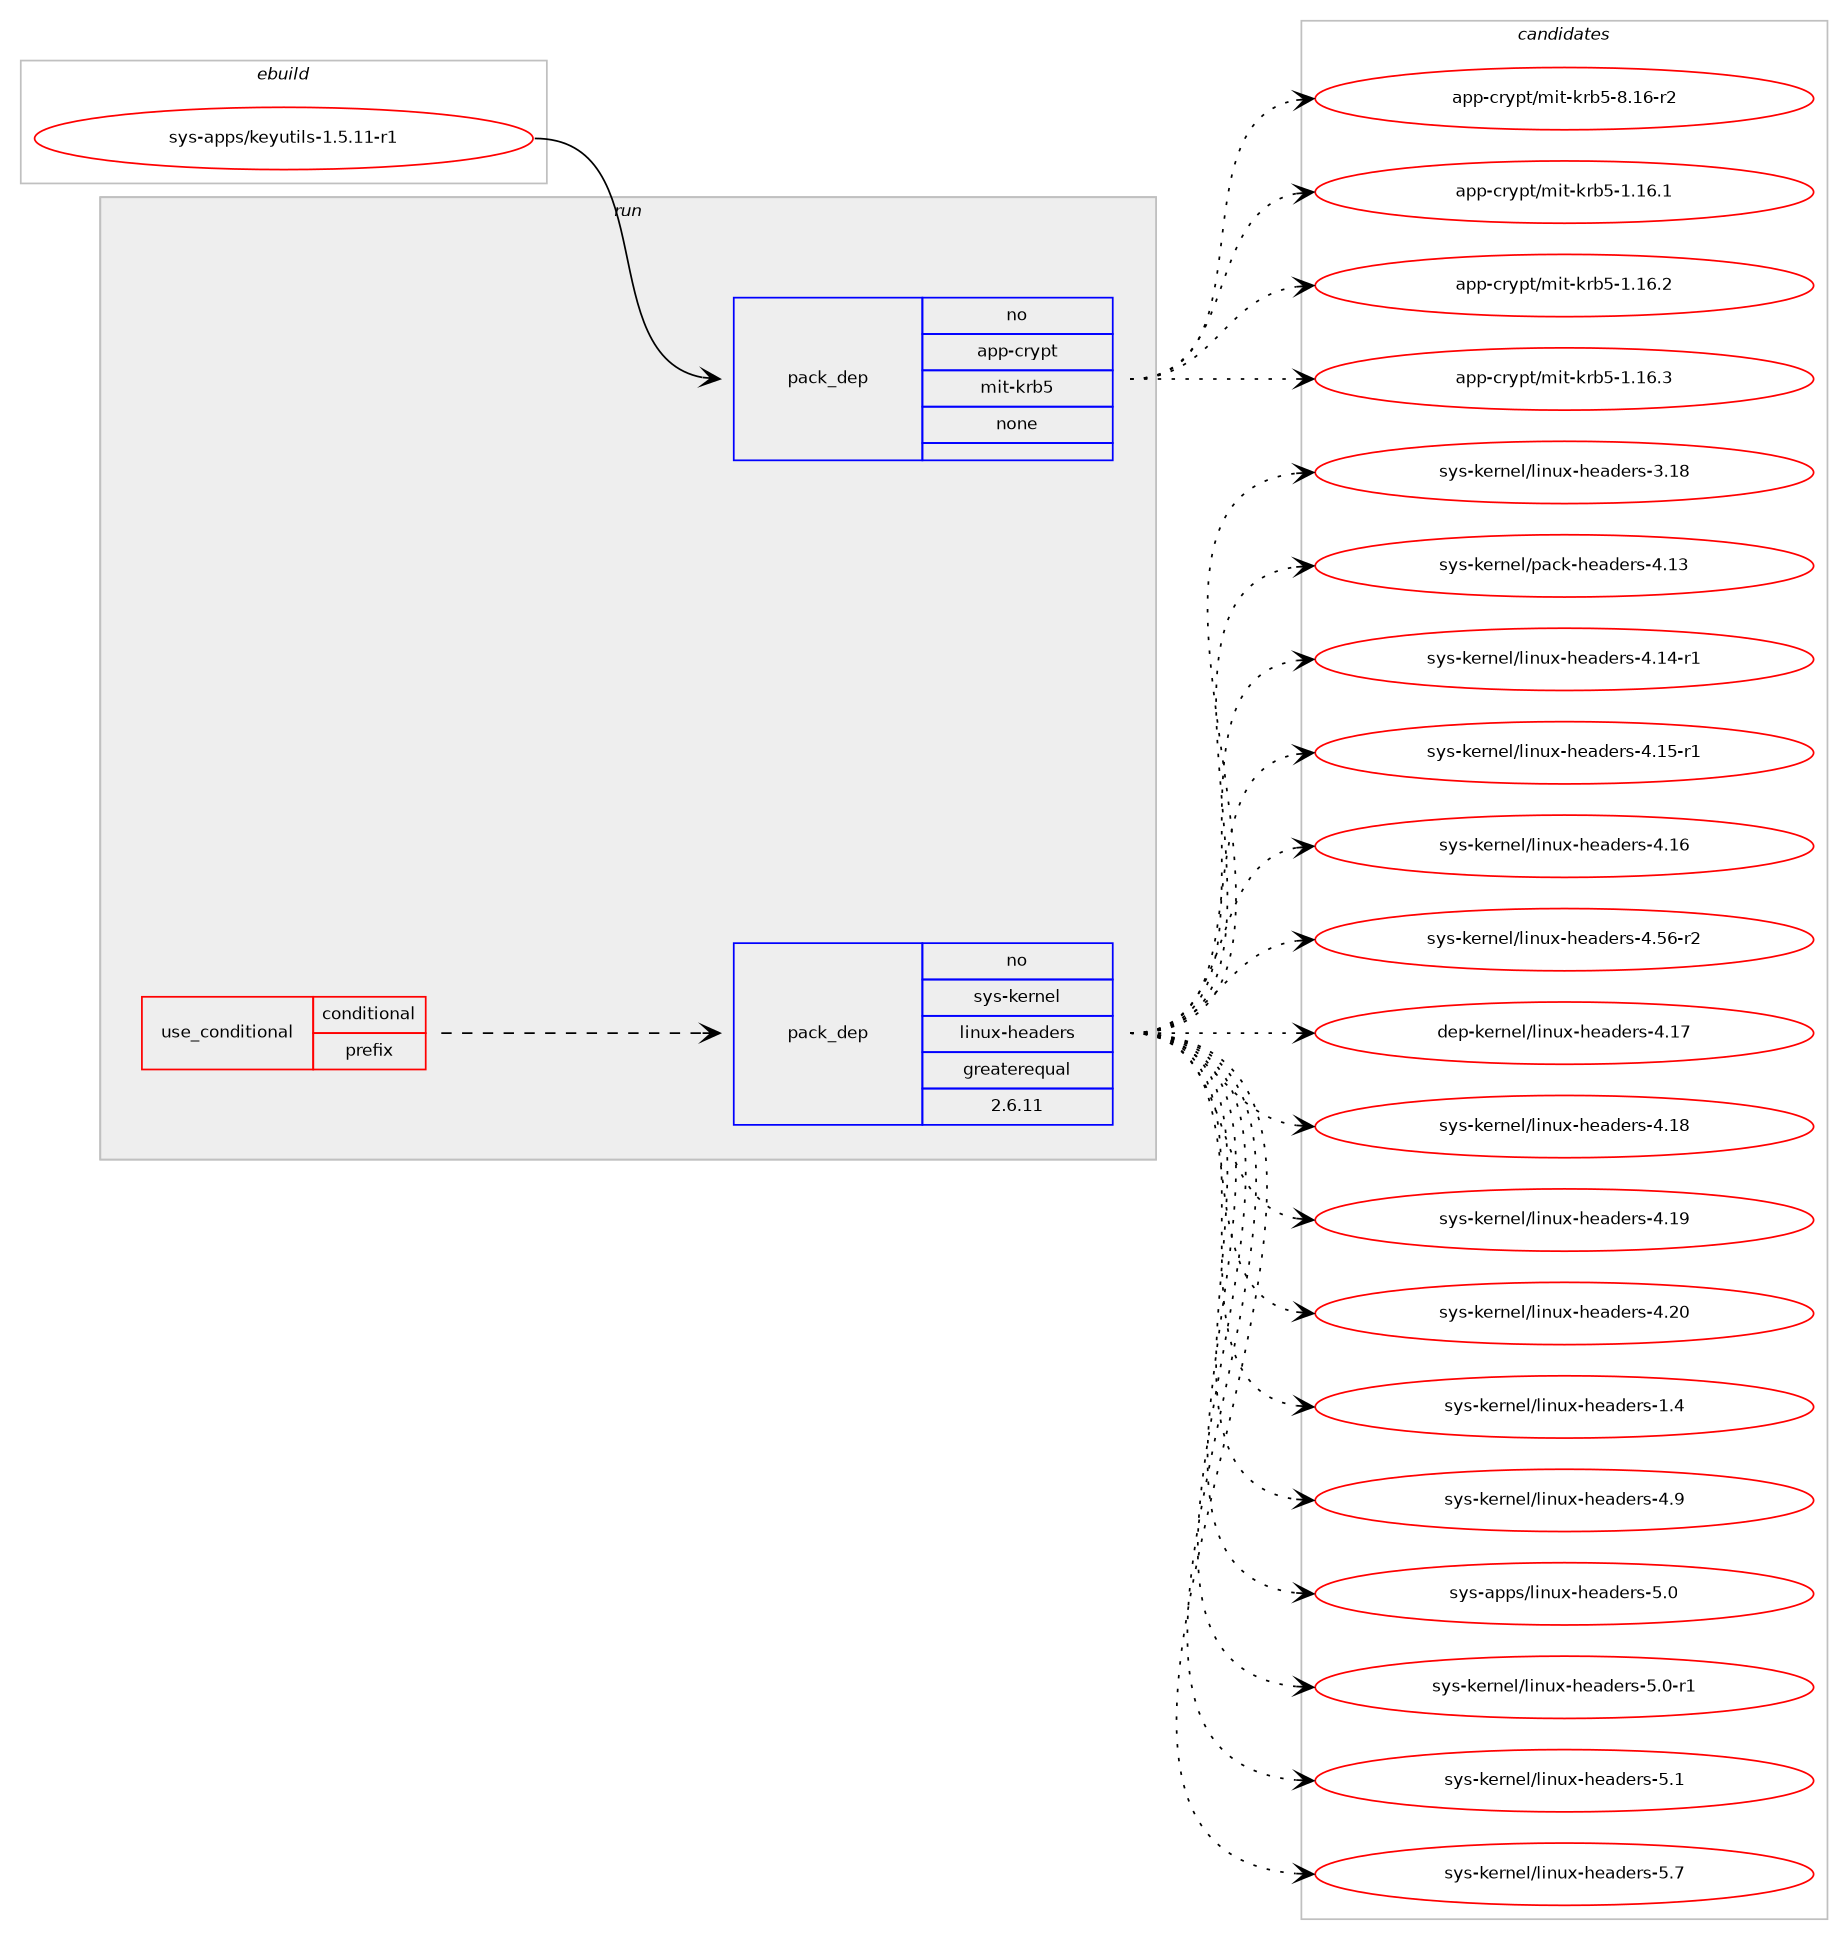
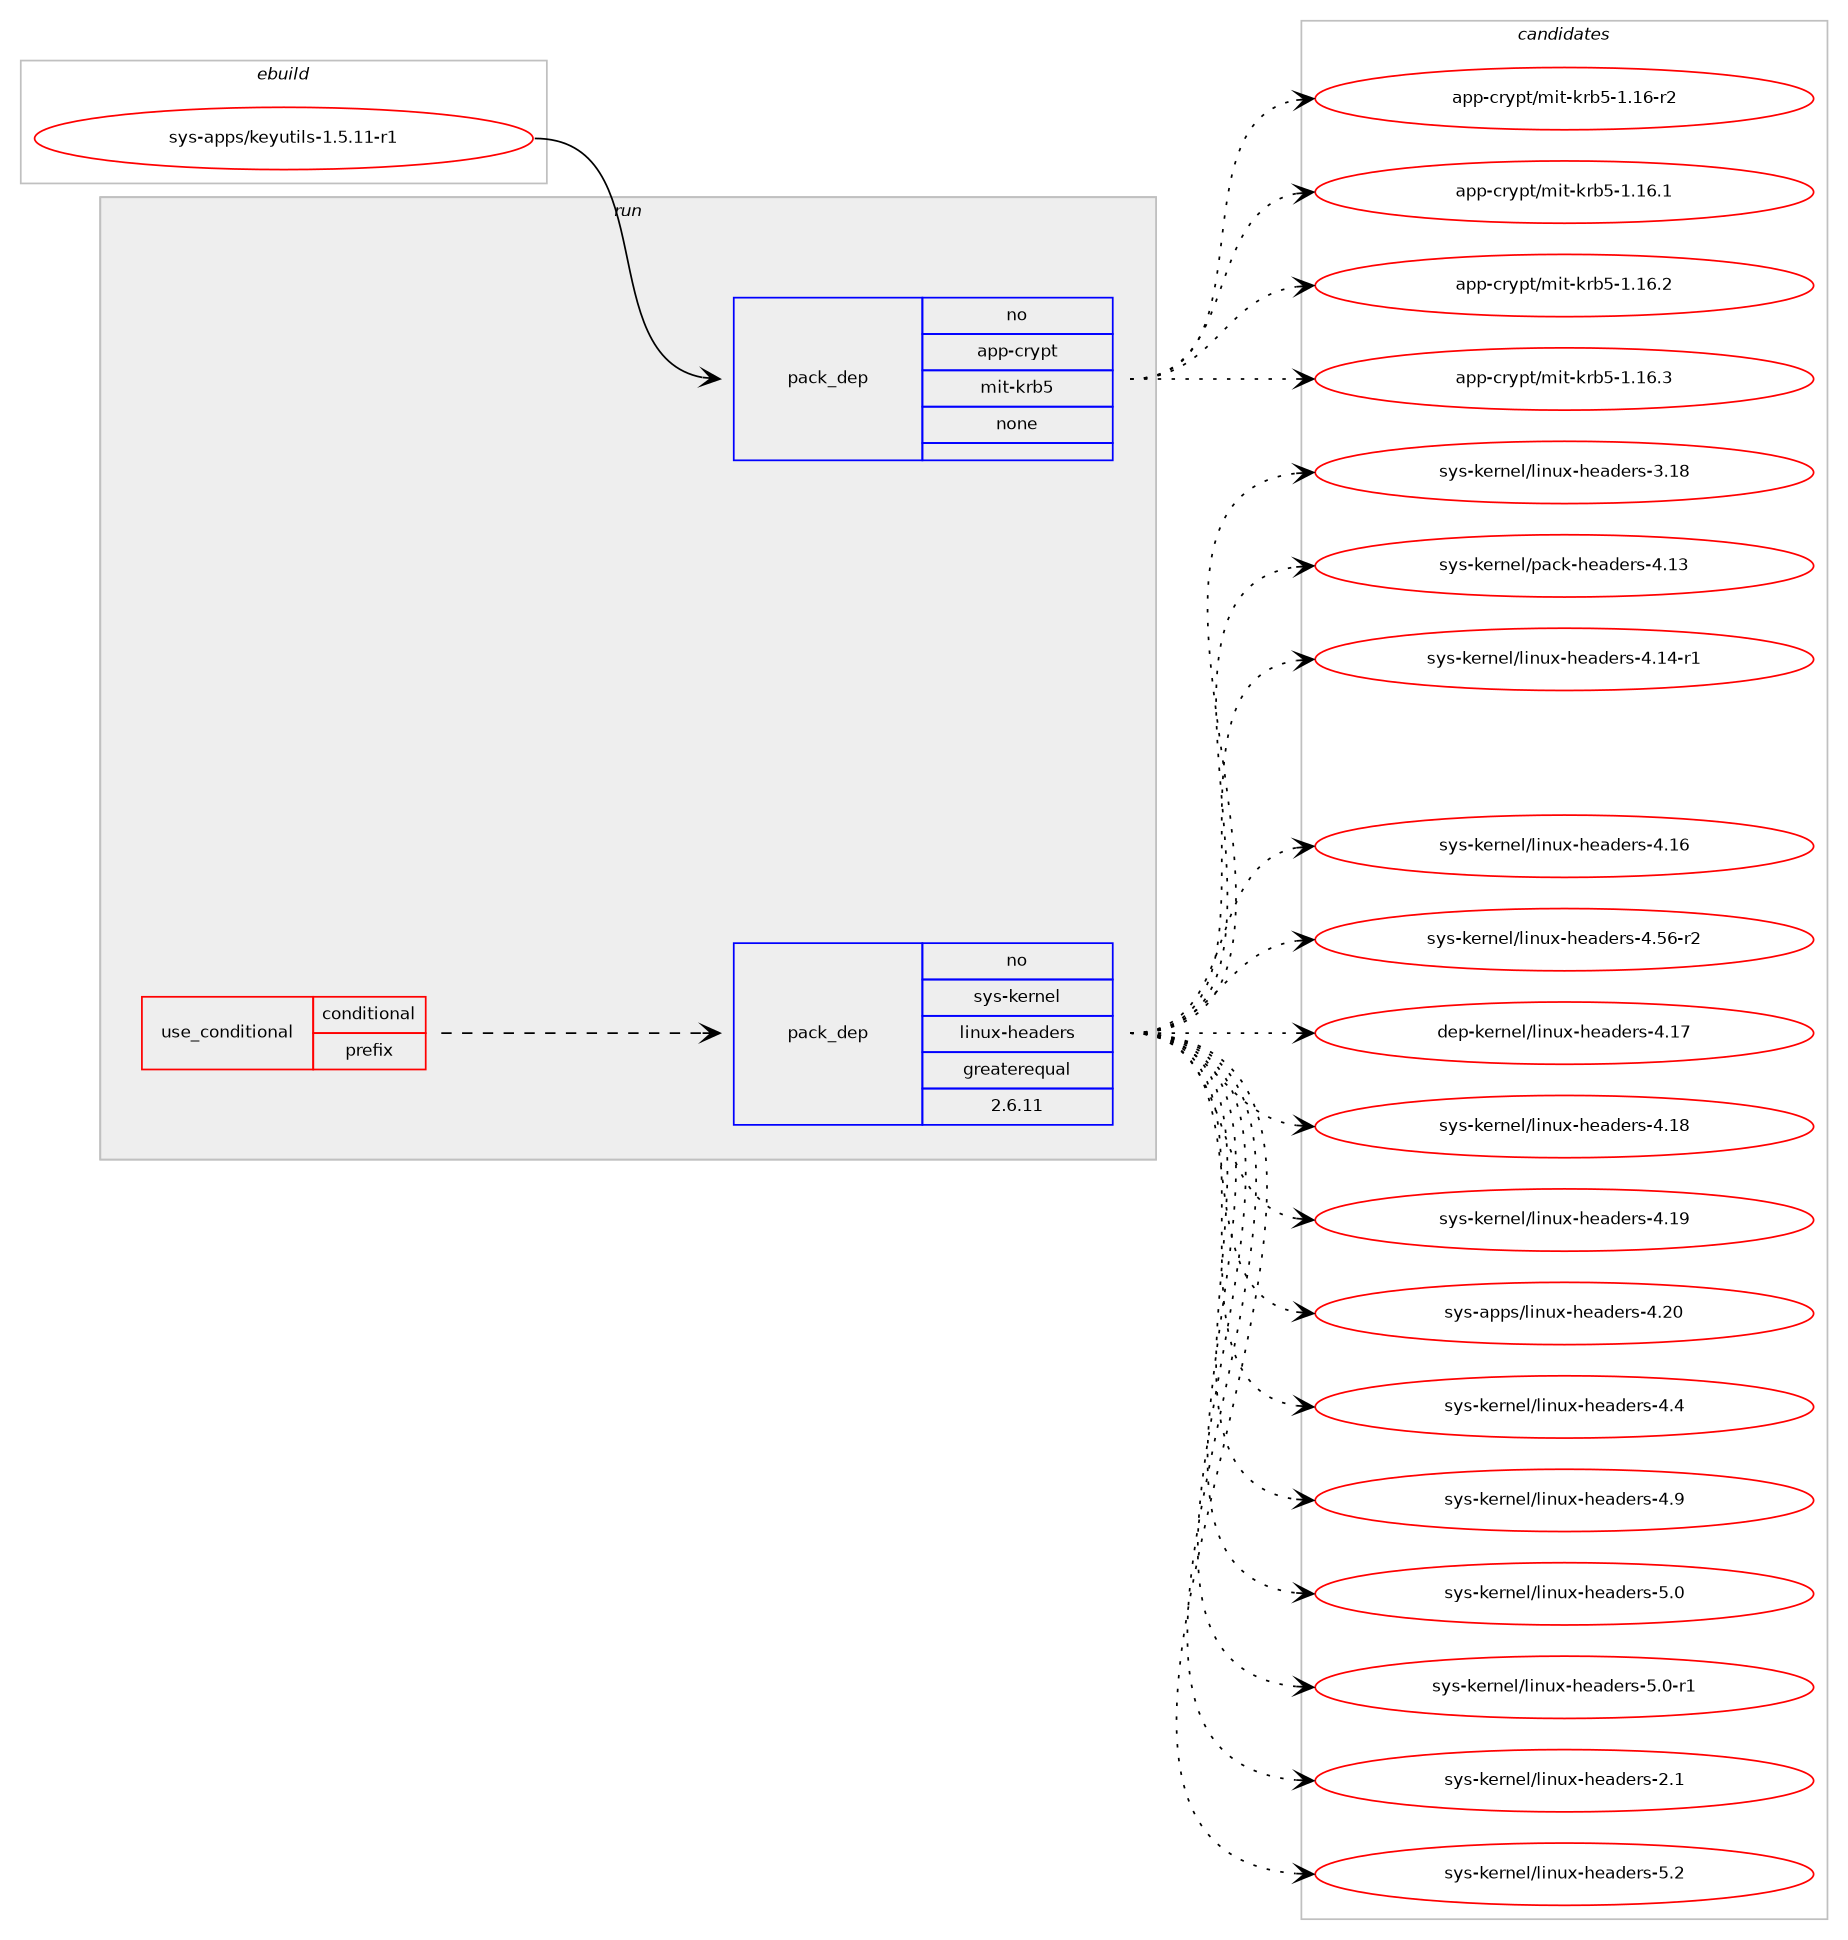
(1564, 99) -> (1564, 99)
(1564, 753) -> none
(1564, 1313) -> (1564, 1313)
(1564, 1407) -> (1564, 1407)
(1564, 1594) -> (1564, 1594)
(1564, 1781) -> (1564, 1781)
(1564, 1874) -> (1564, 1874)
